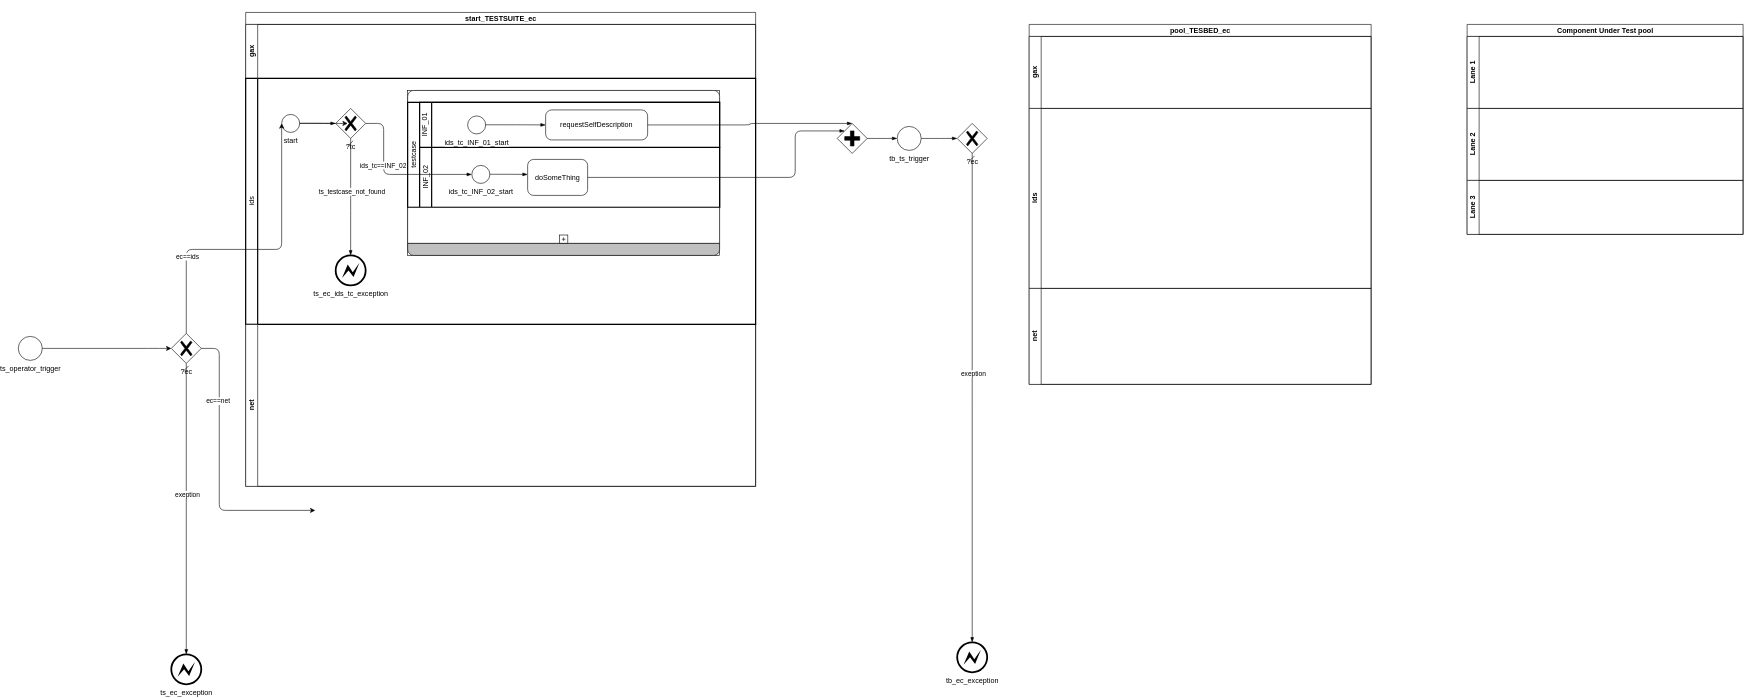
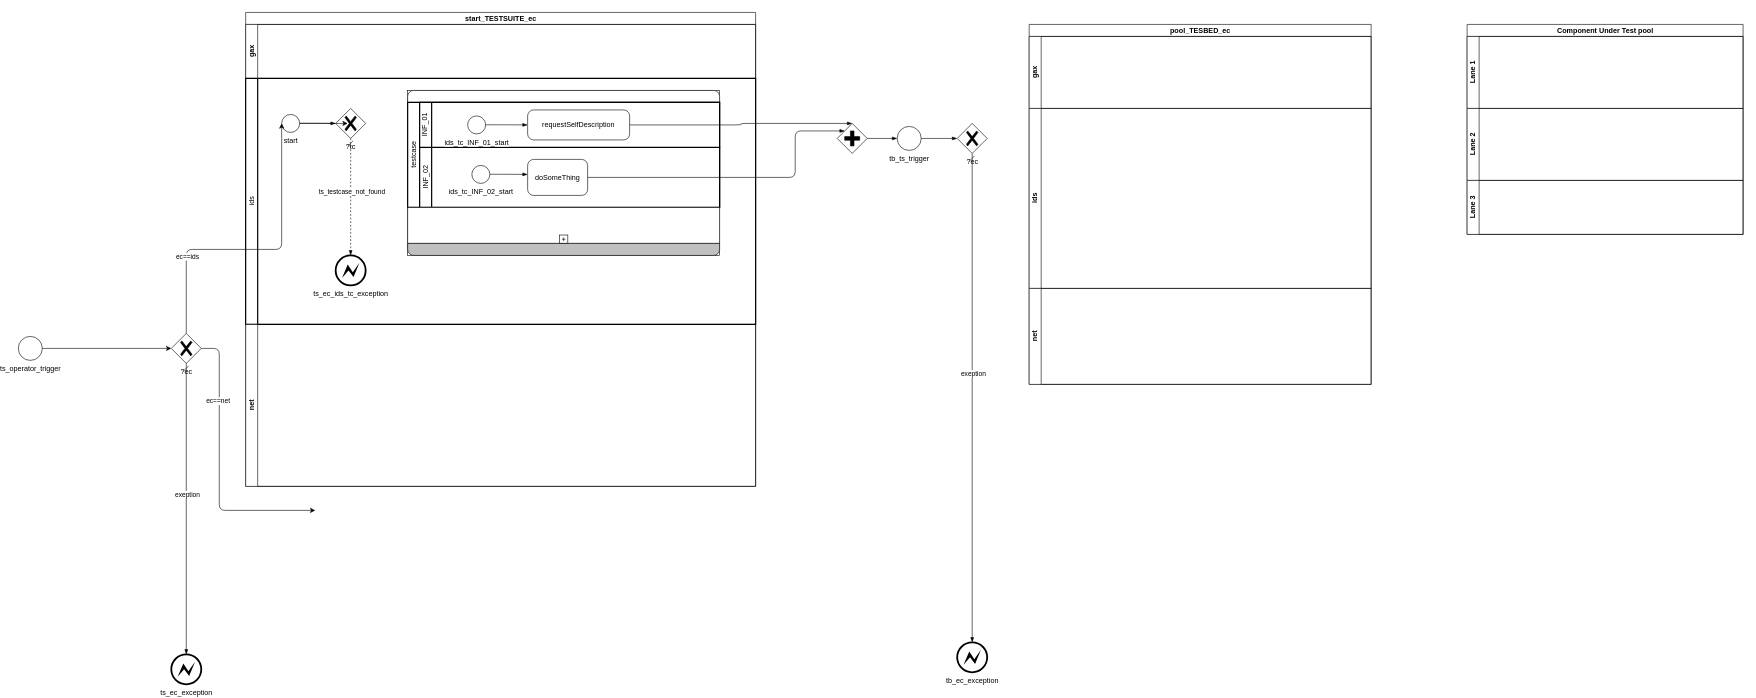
(597, 125) -> (579, 125)
(393, 174) -> none
(351, 196) -> (351, 196)
